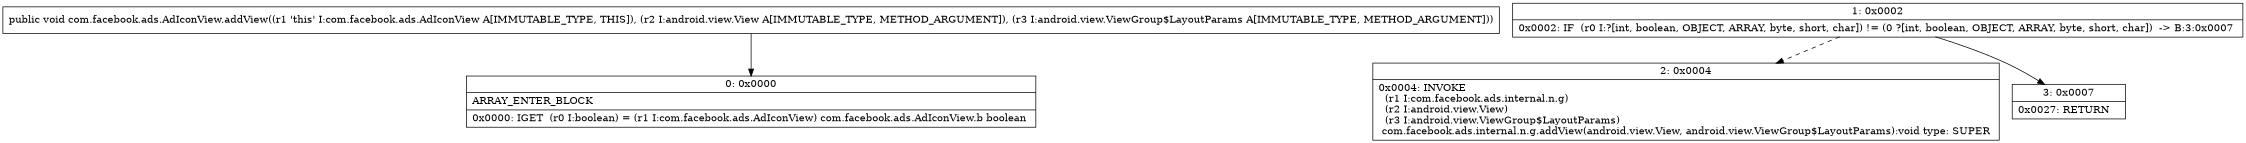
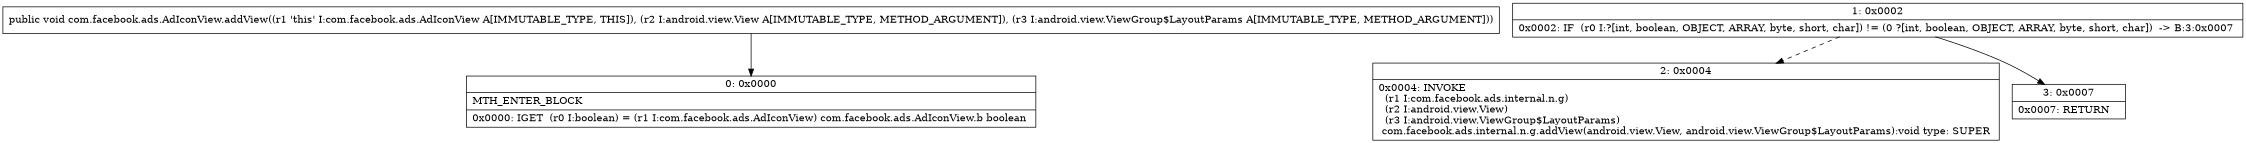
(533, 101) -> (528, 101)
(2069, 110) -> (2069, 110)
